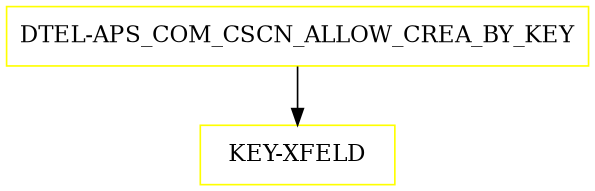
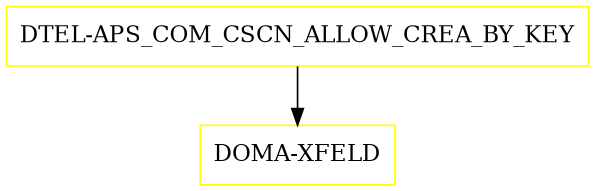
(298, 155) -> (298, 155)
